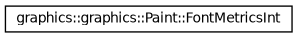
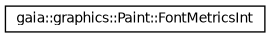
(149, 19) -> (135, 19)
